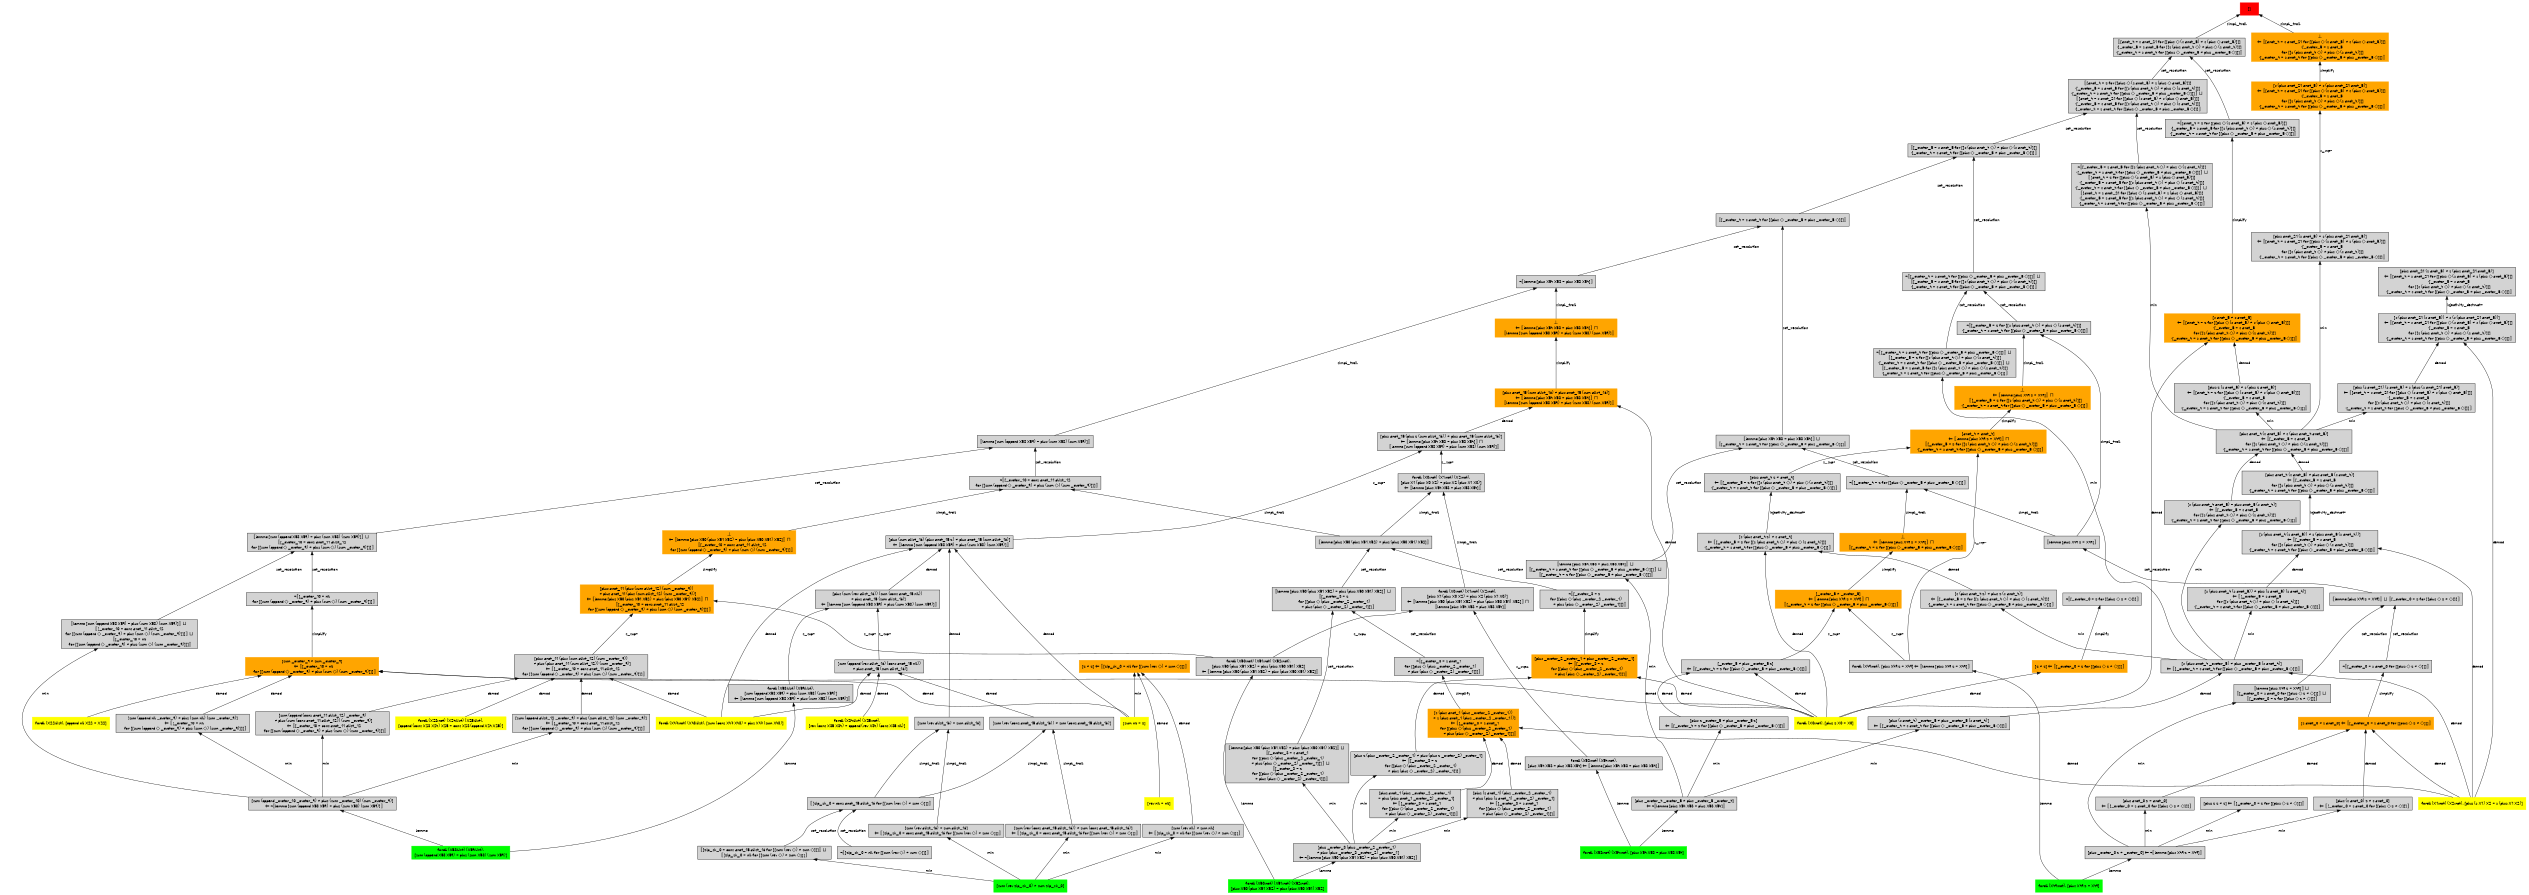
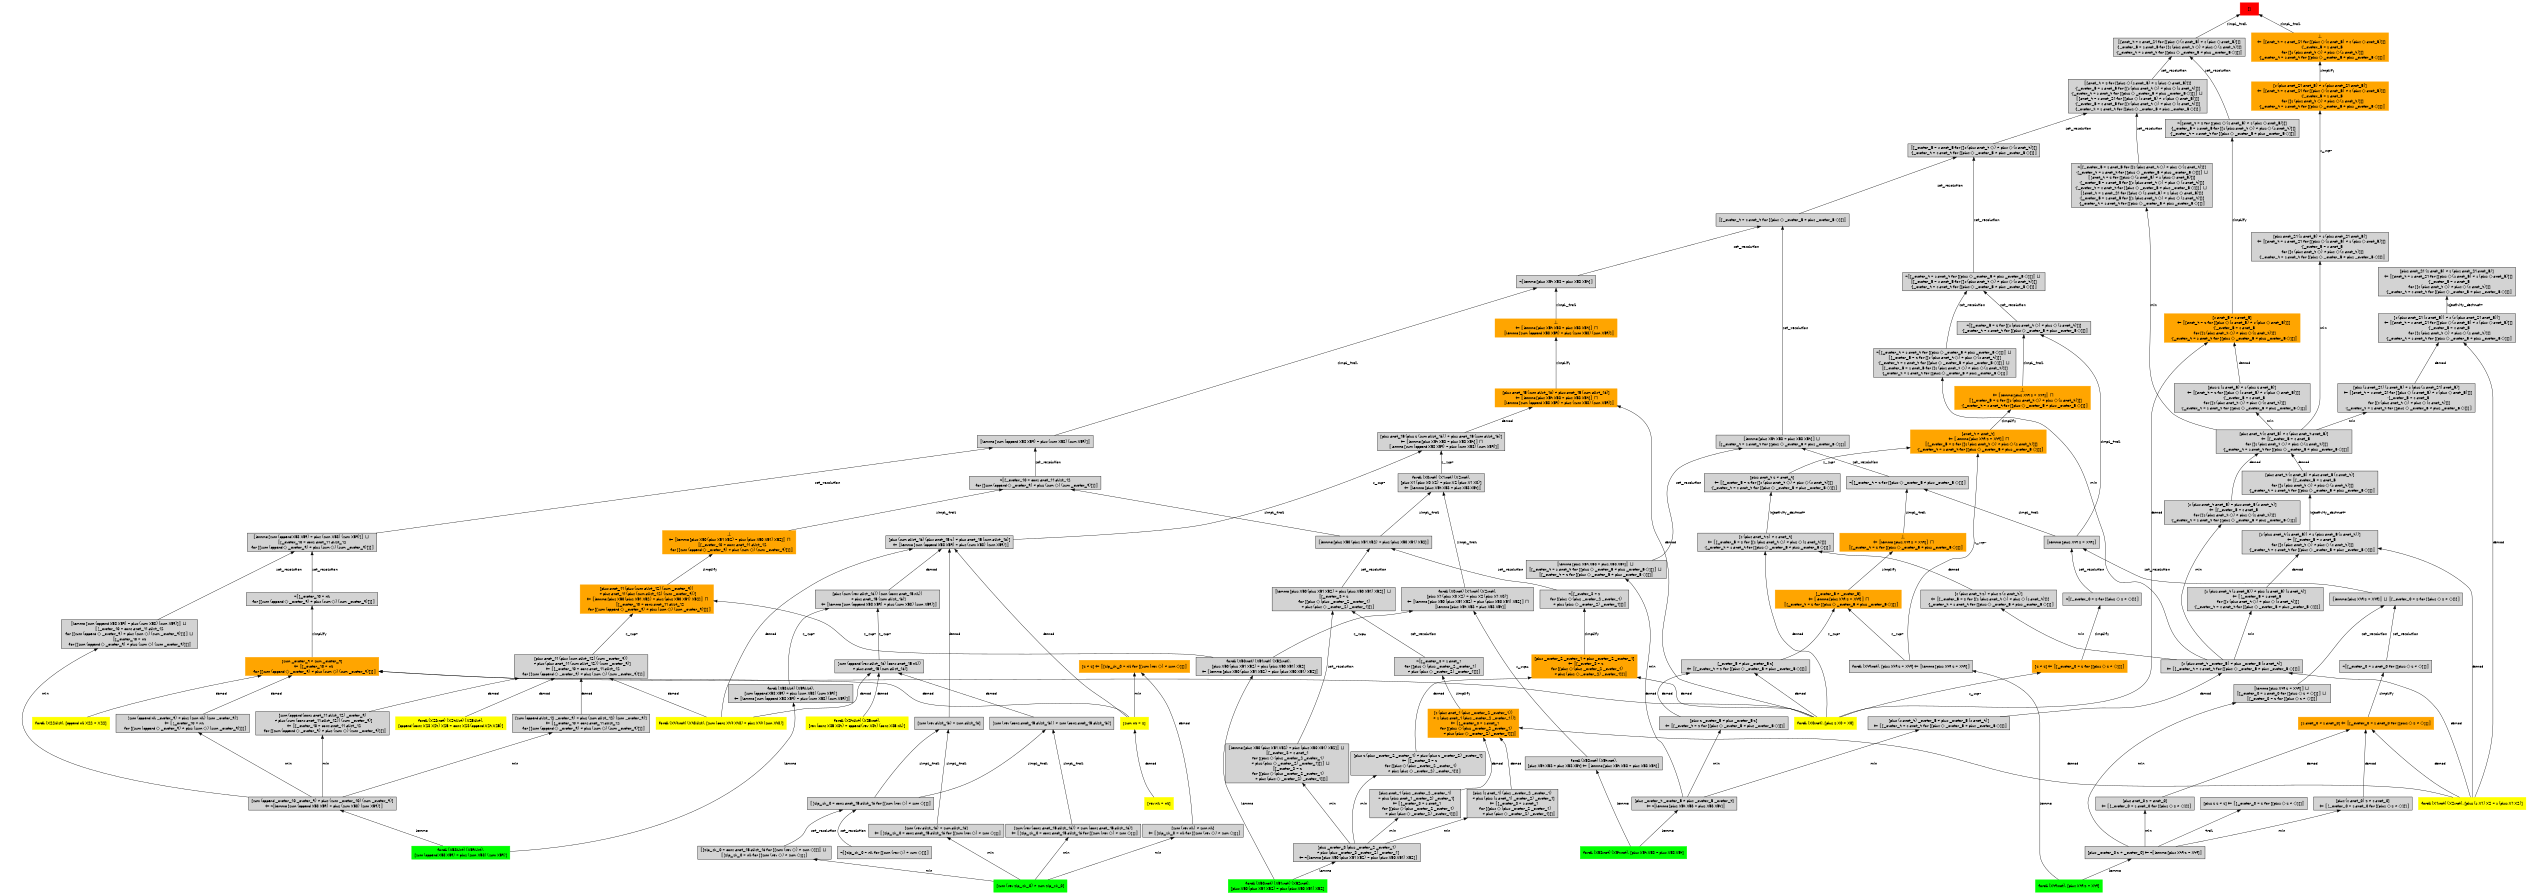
none -> (2077, 575)
(1975, 694) -> (1975, 694)
(1157, 735) -> (1140, 767)
(2209, 831) -> (2209, 831)
